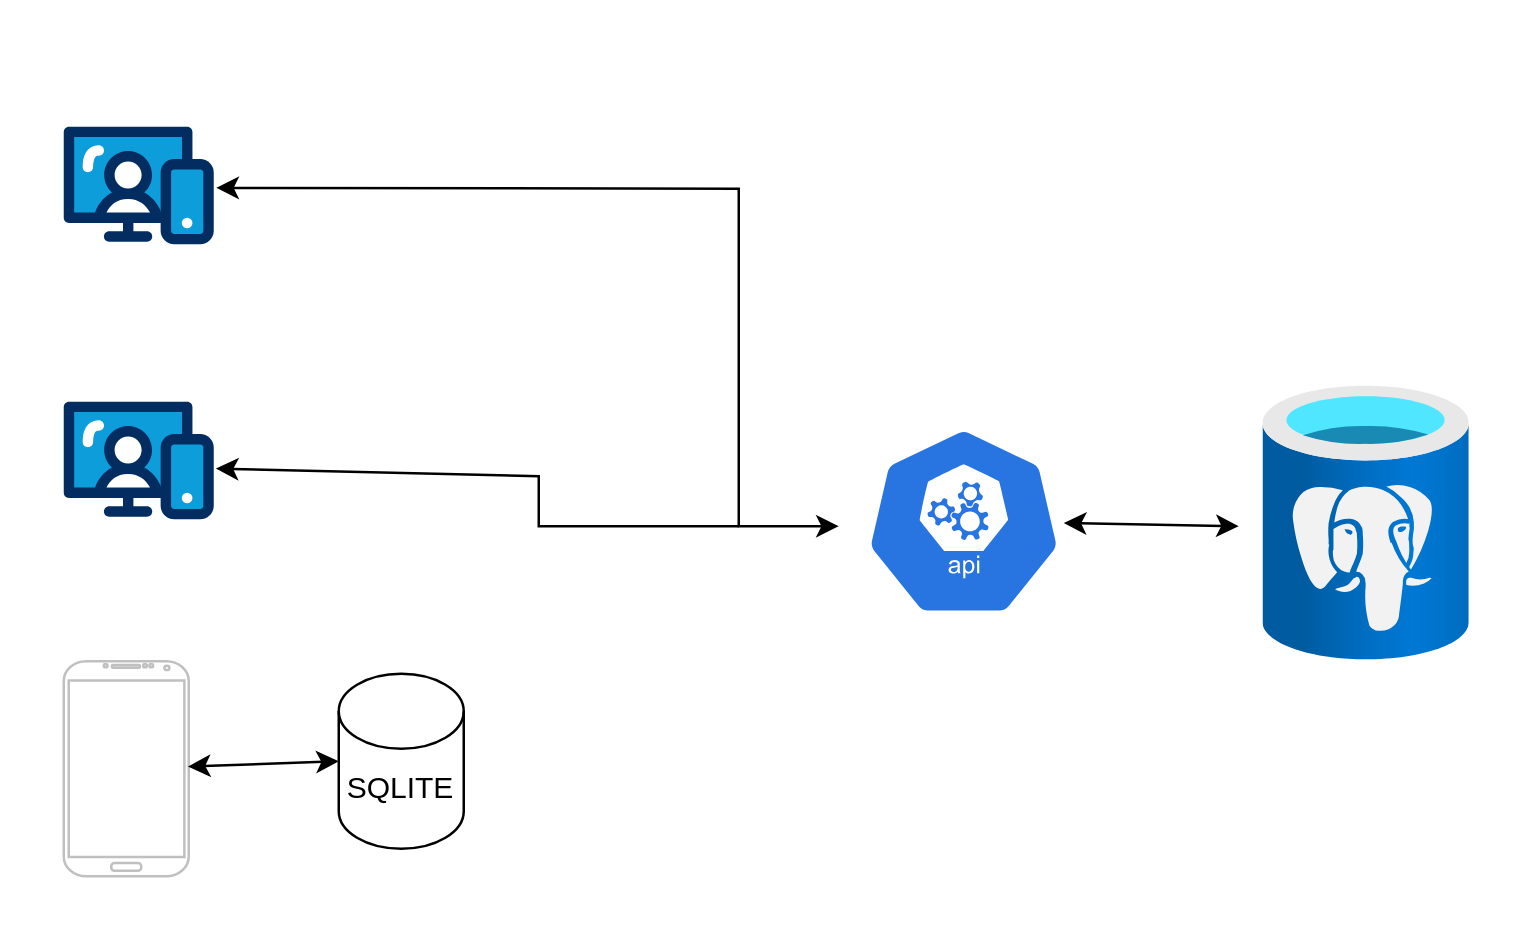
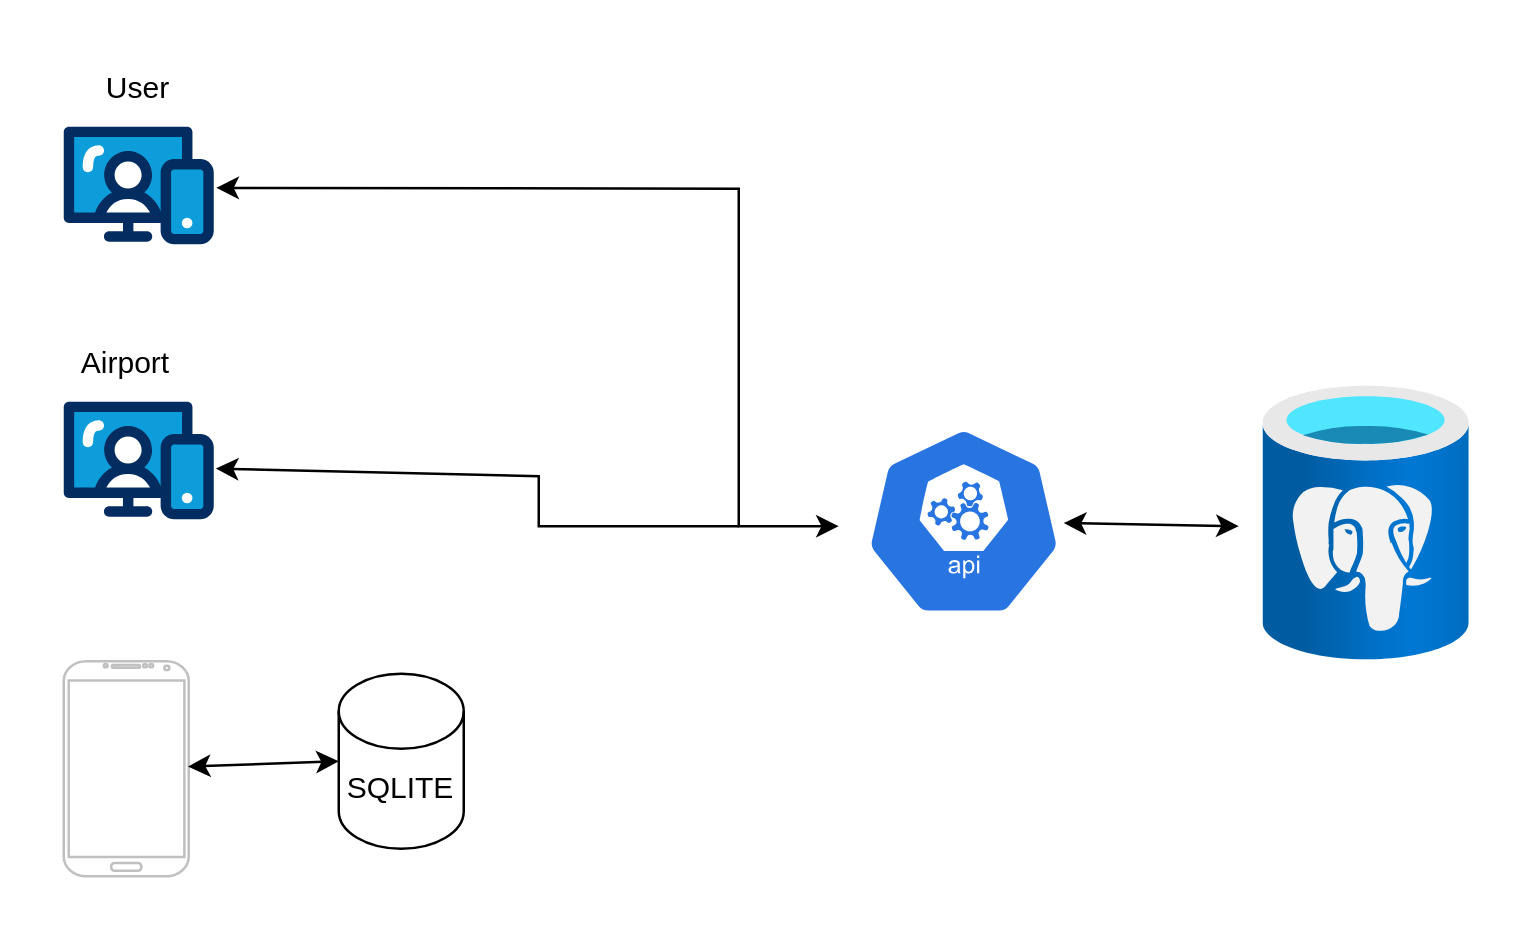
none -> (139, 89)
none -> (126, 364)
